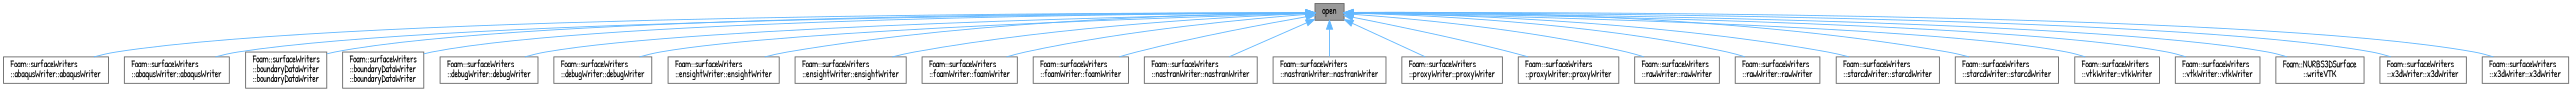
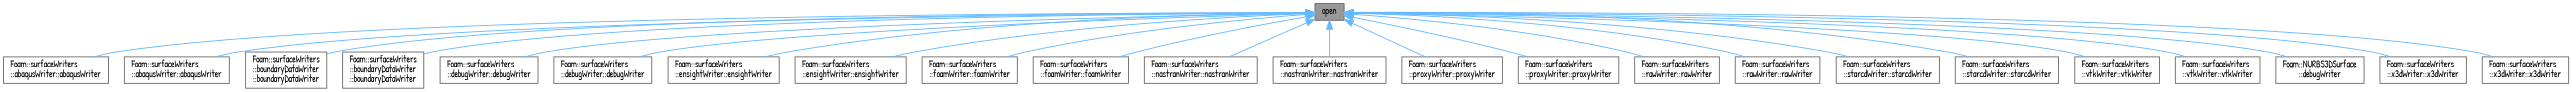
(2320, 70) -> (2320, 70)
